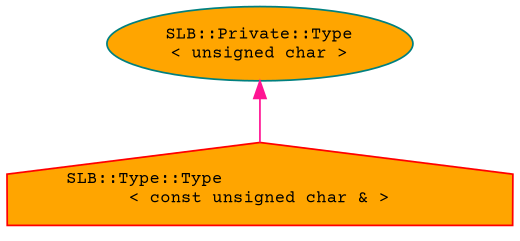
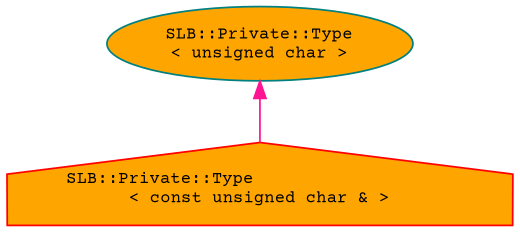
(260, 188) -> (260, 188)
